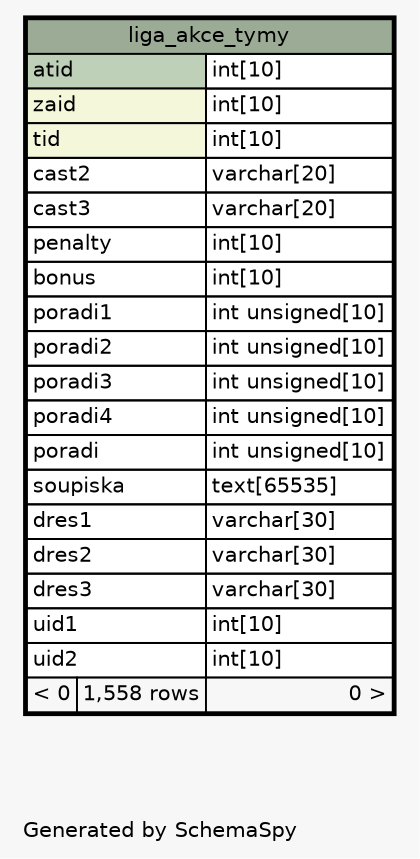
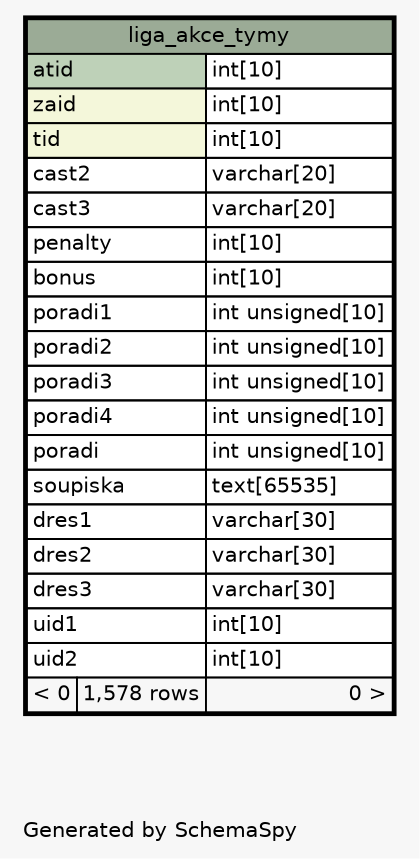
(141, 694) -> (141, 694)
